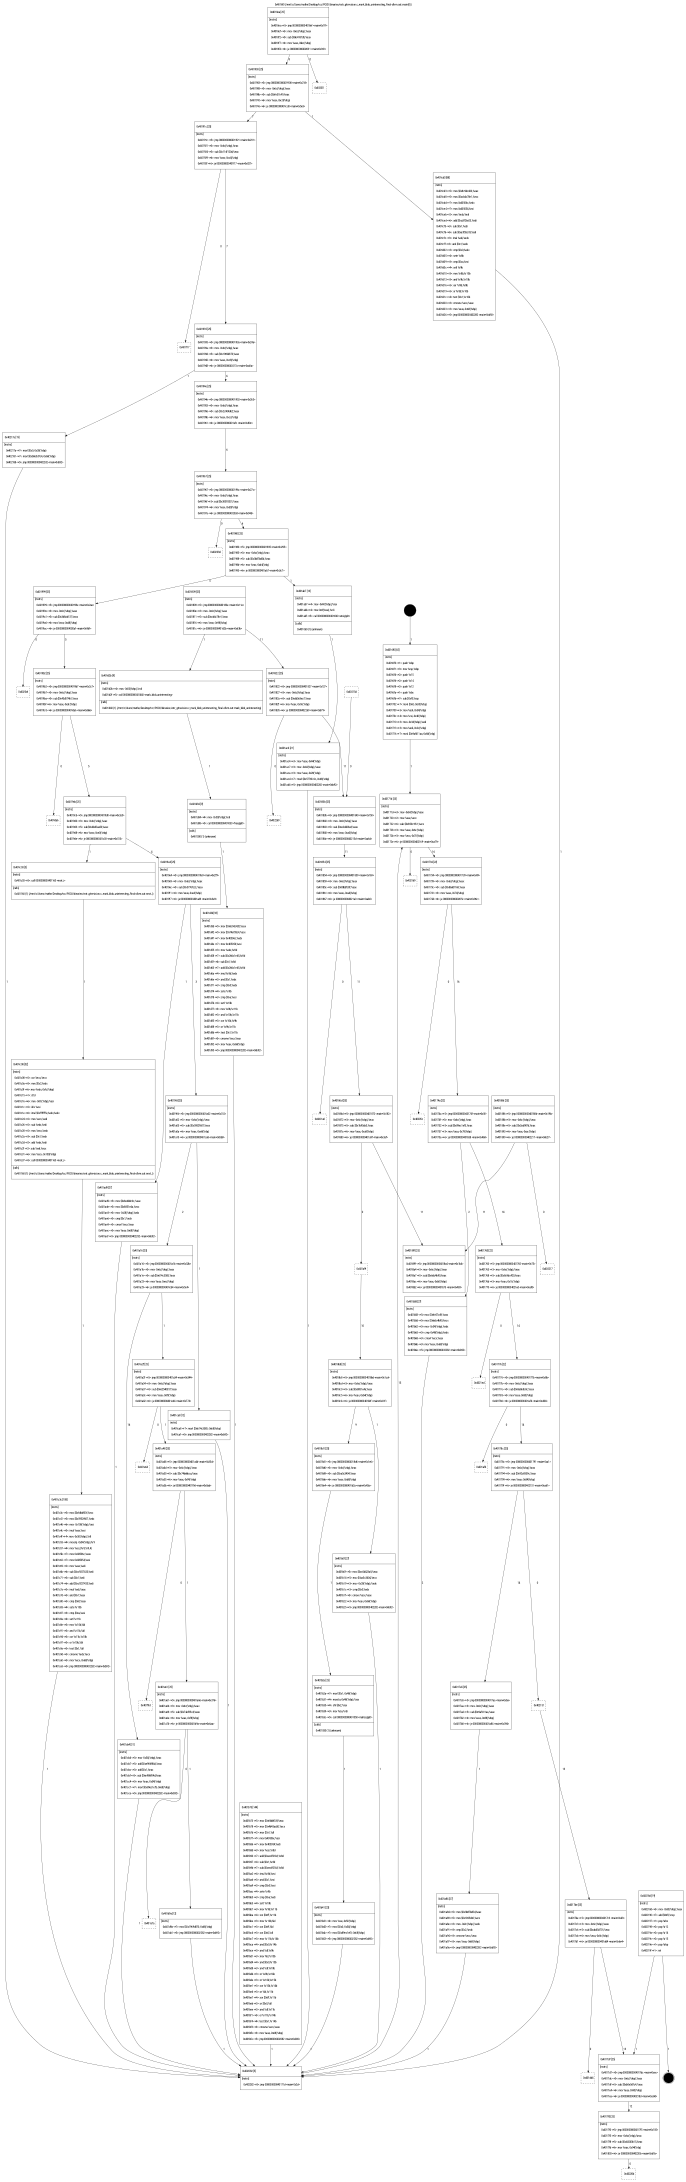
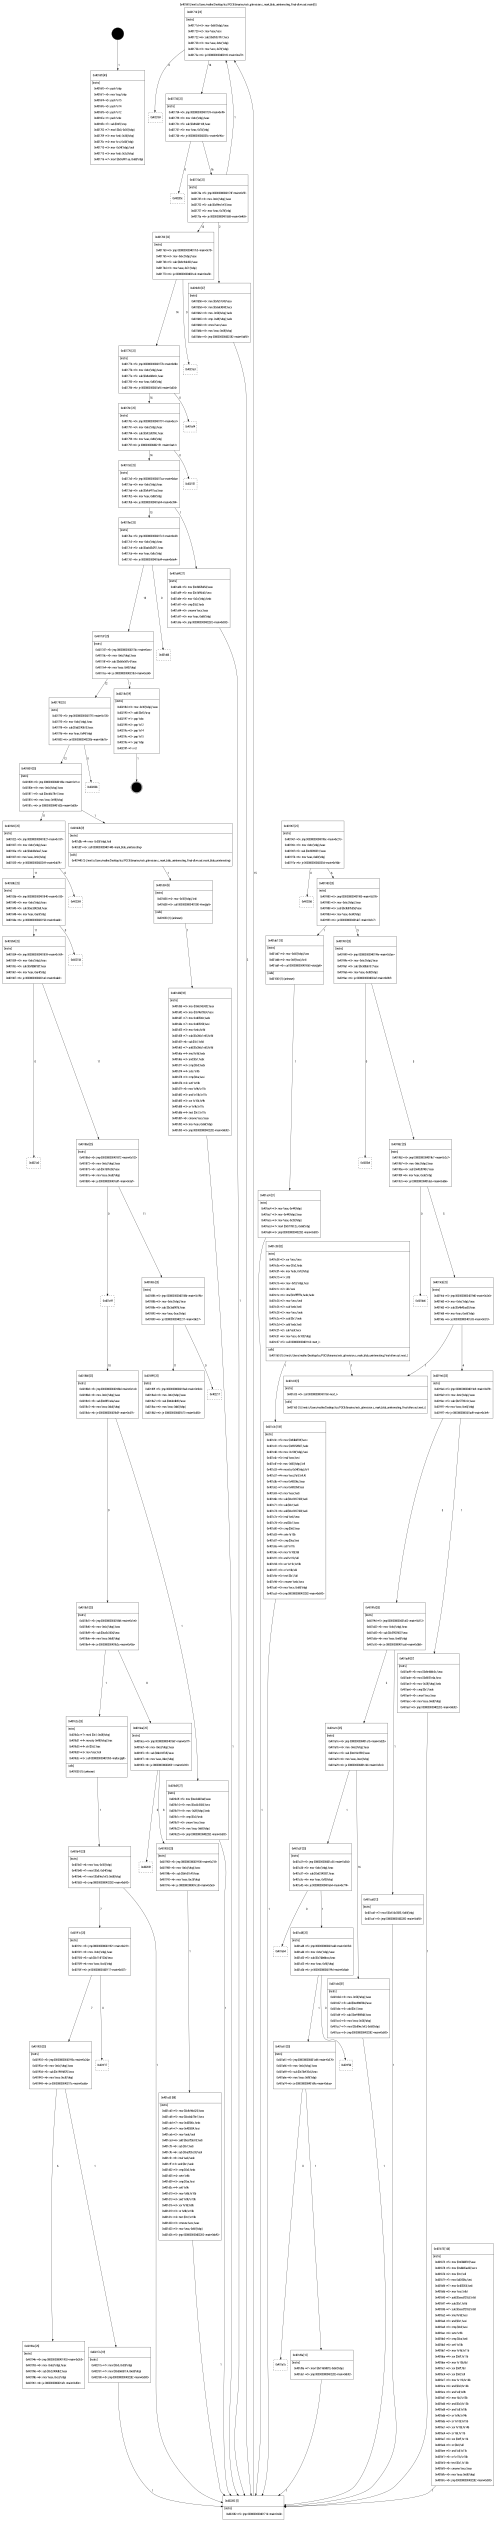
(252, 116) -> (100, 1907)
(226, 449) -> none
(349, 746) -> (68, 938)
none -> (65, 753)
(410, 766) -> (233, 118)
(83, 978) -> (351, 1368)
(396, 1191) -> (140, 1231)
none -> (134, 1686)
(564, 1804) -> (149, 512)
(644, 2004) -> (129, 683)
